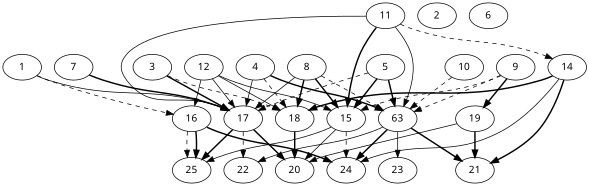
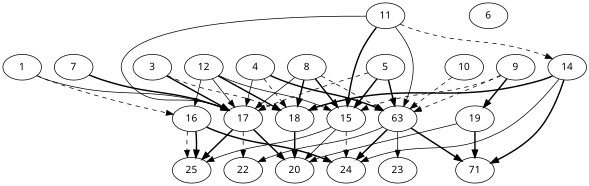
(437, 16) -> none
(245, 90) -> (245, 90)
(475, 170) -> (475, 170)
